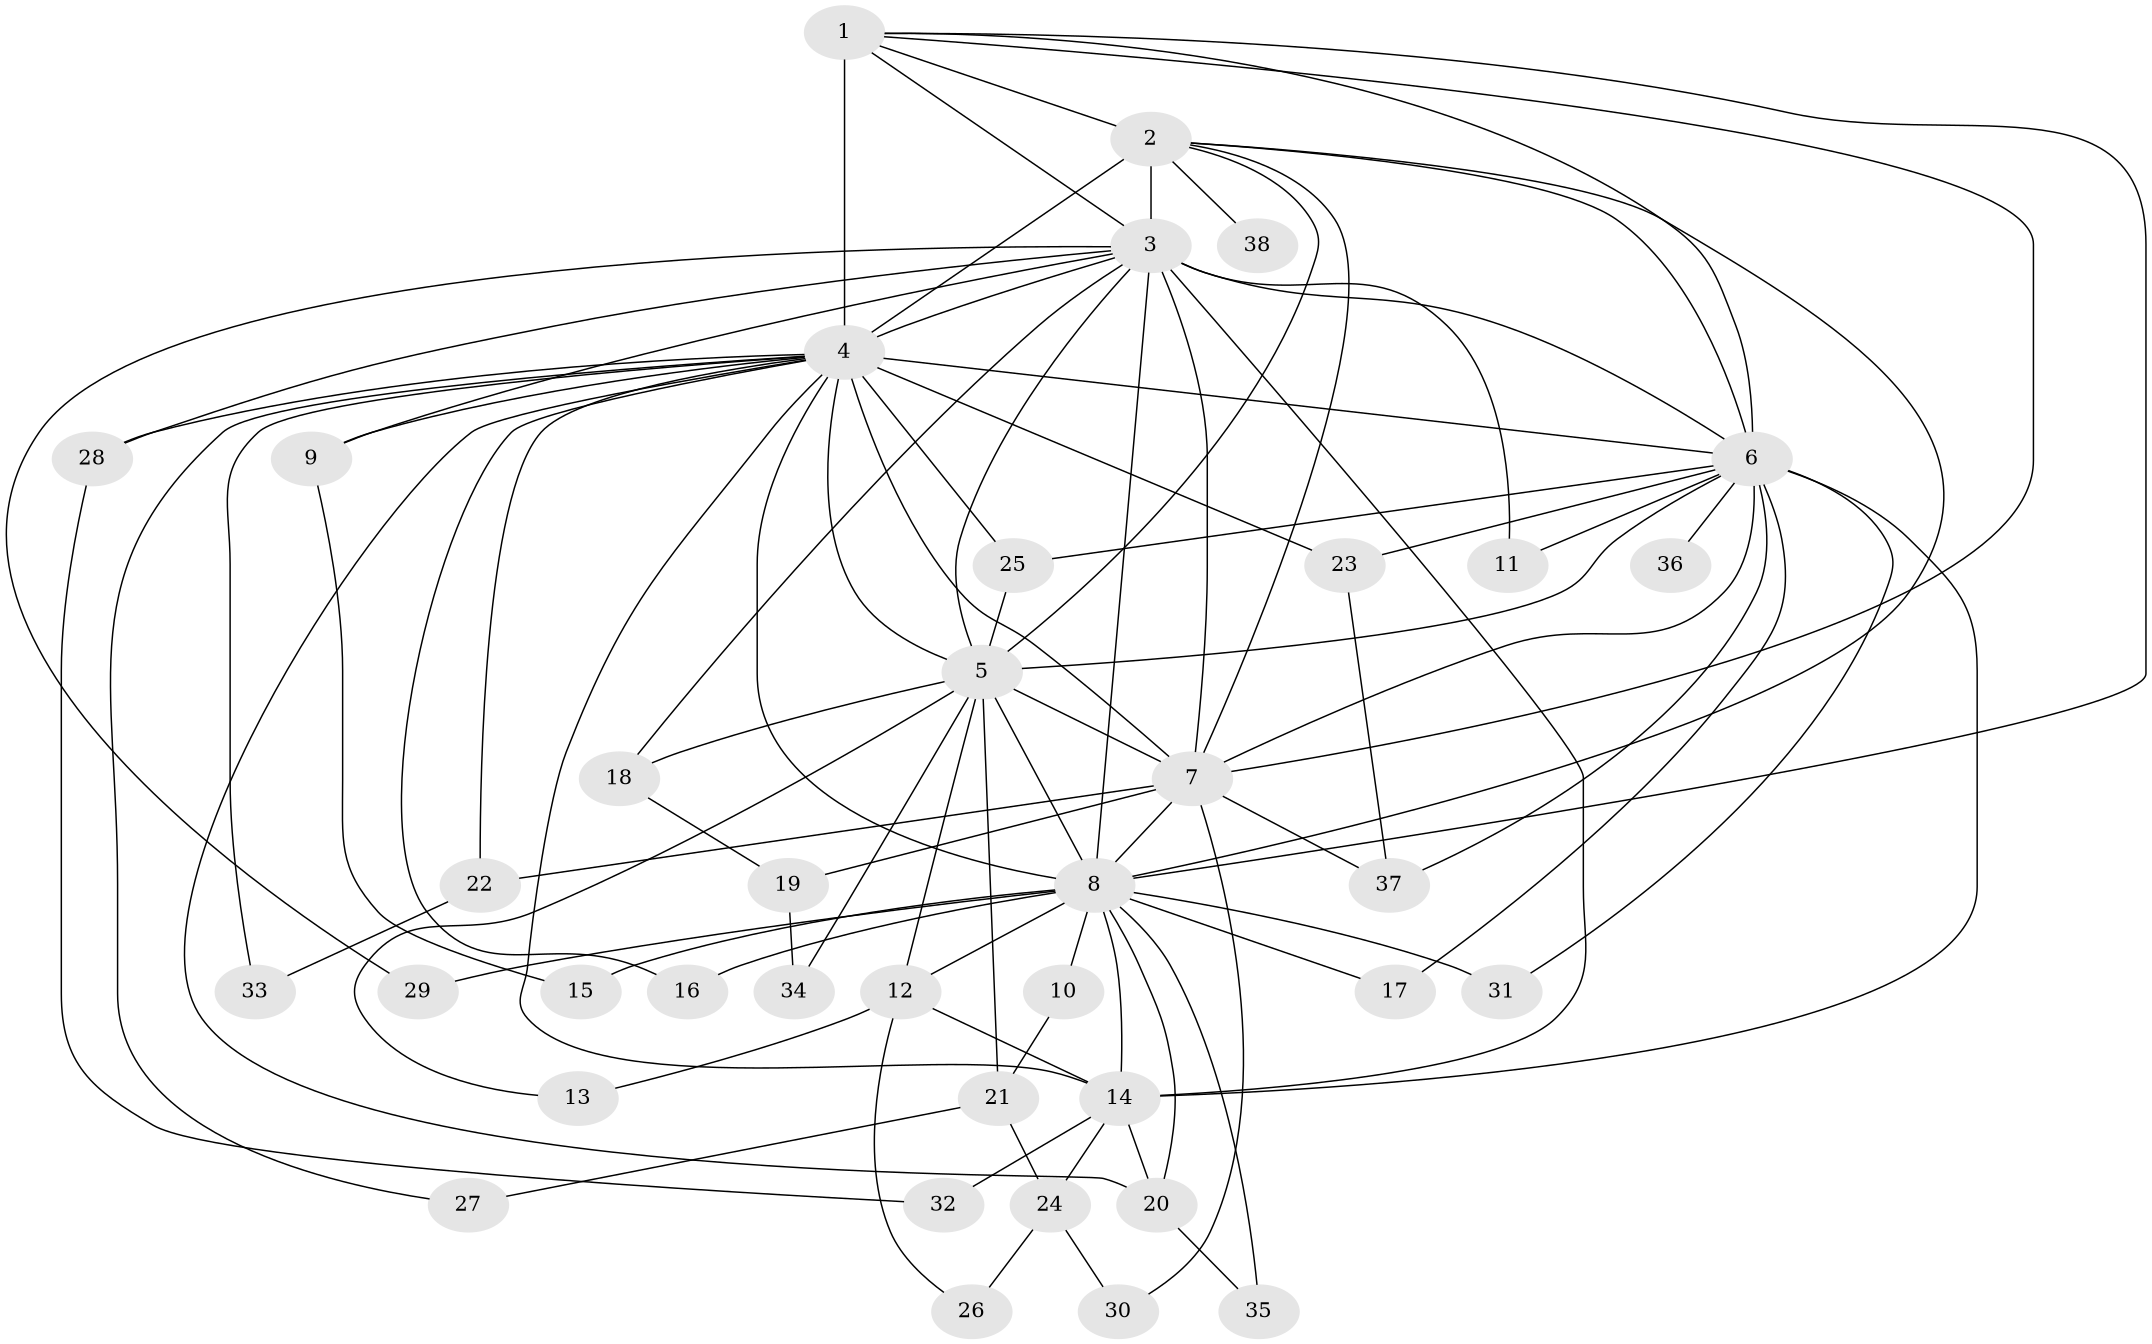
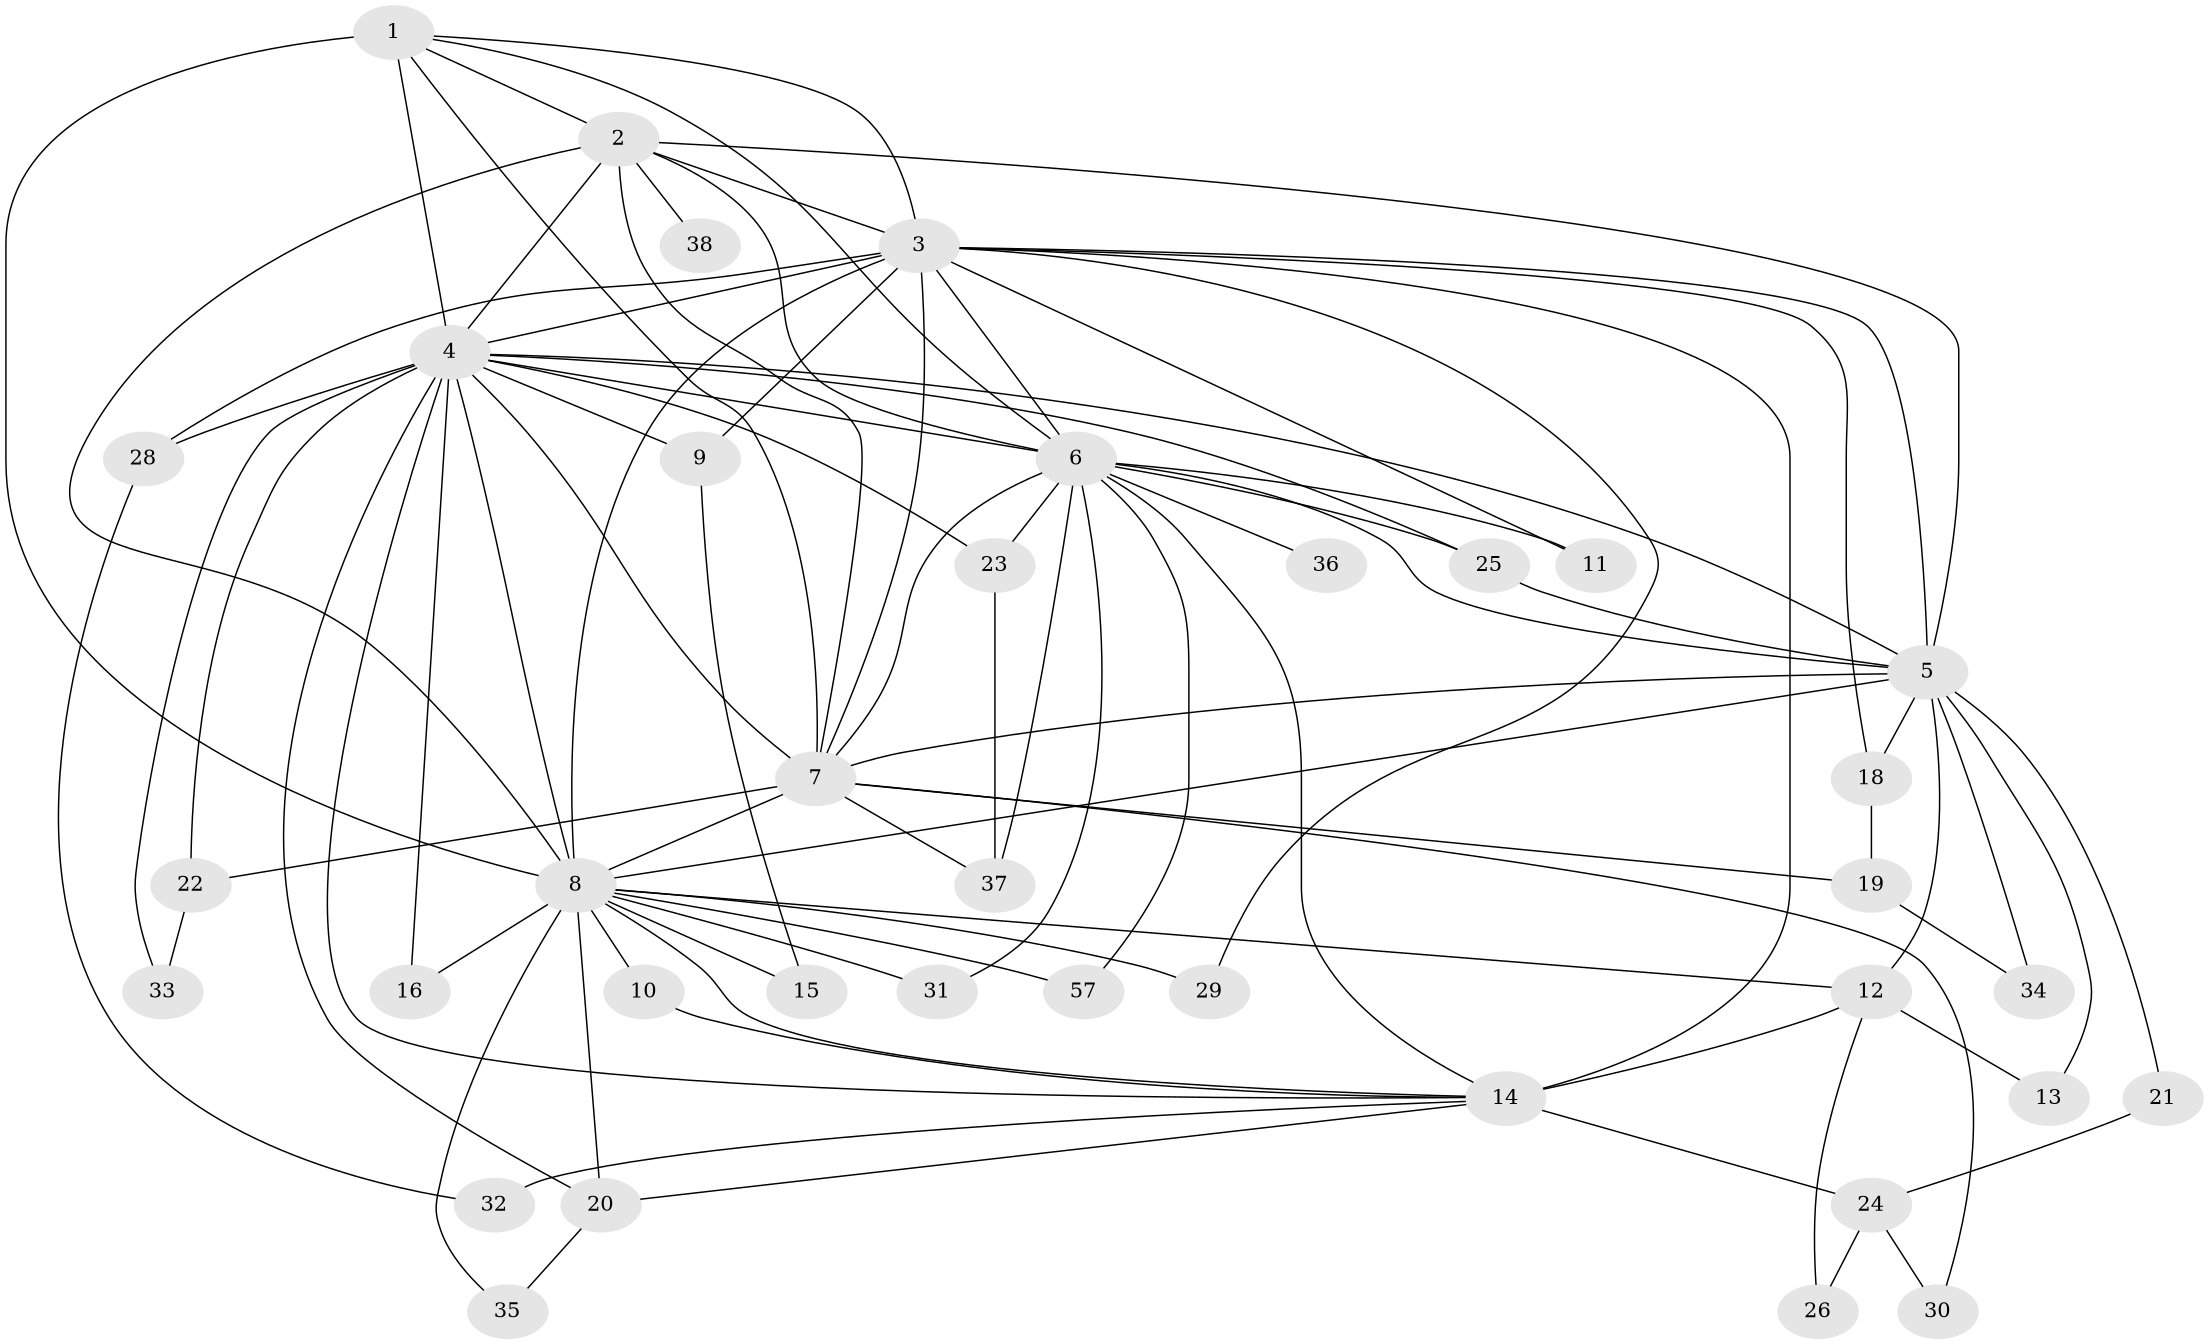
(1395, 992) -> (1084, 992)
(1032, 1044) -> (1067, 1077)
(468, 1205) -> none
